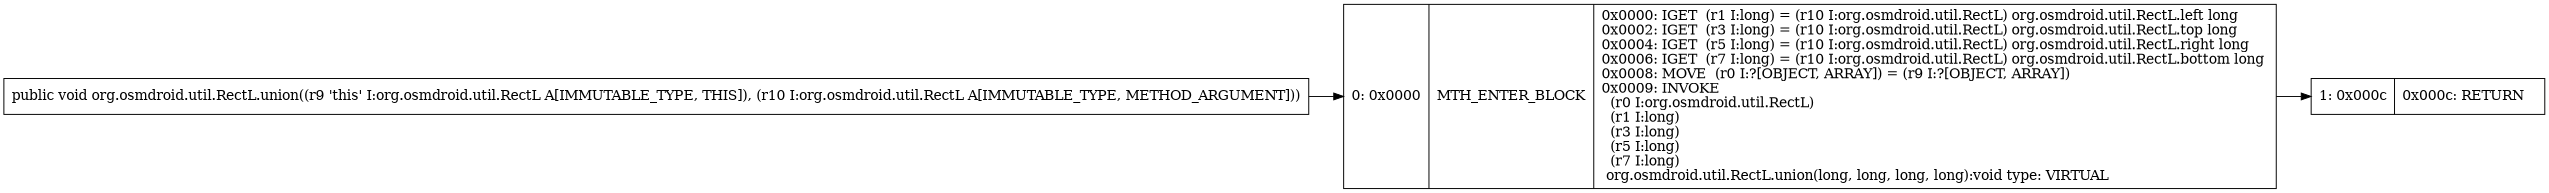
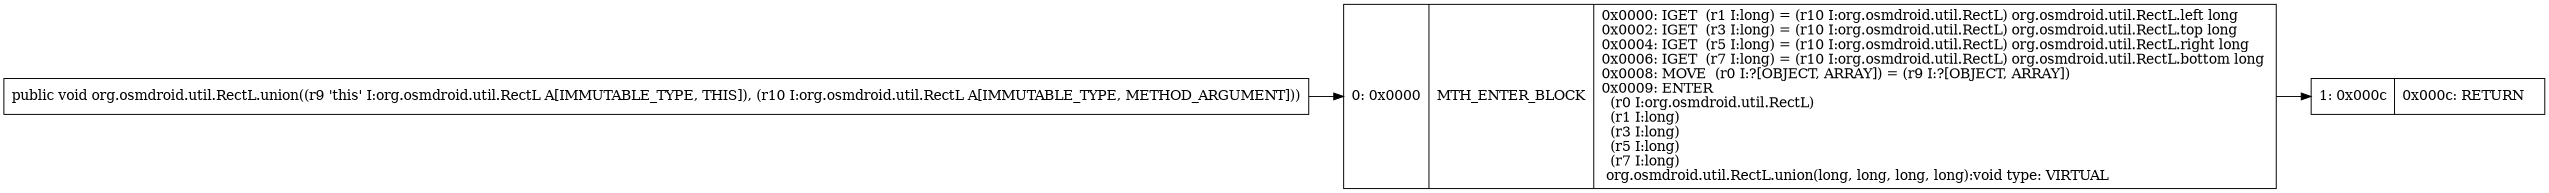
(1665, 89) -> (1662, 89)
